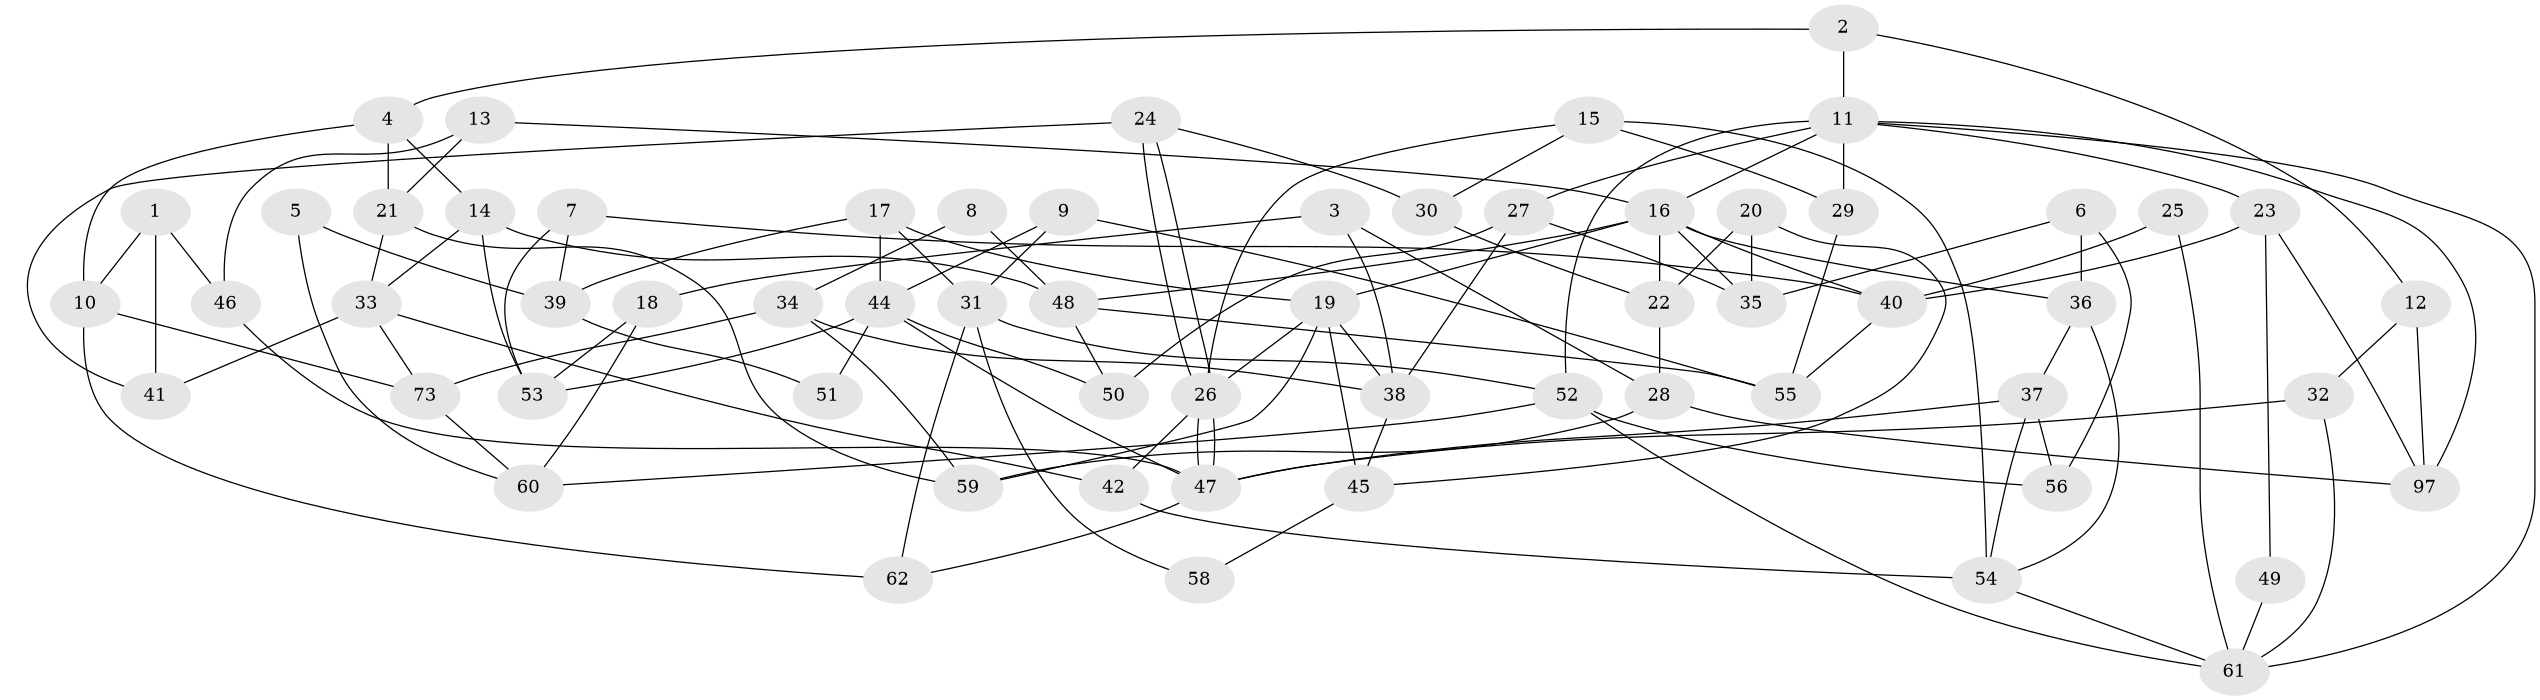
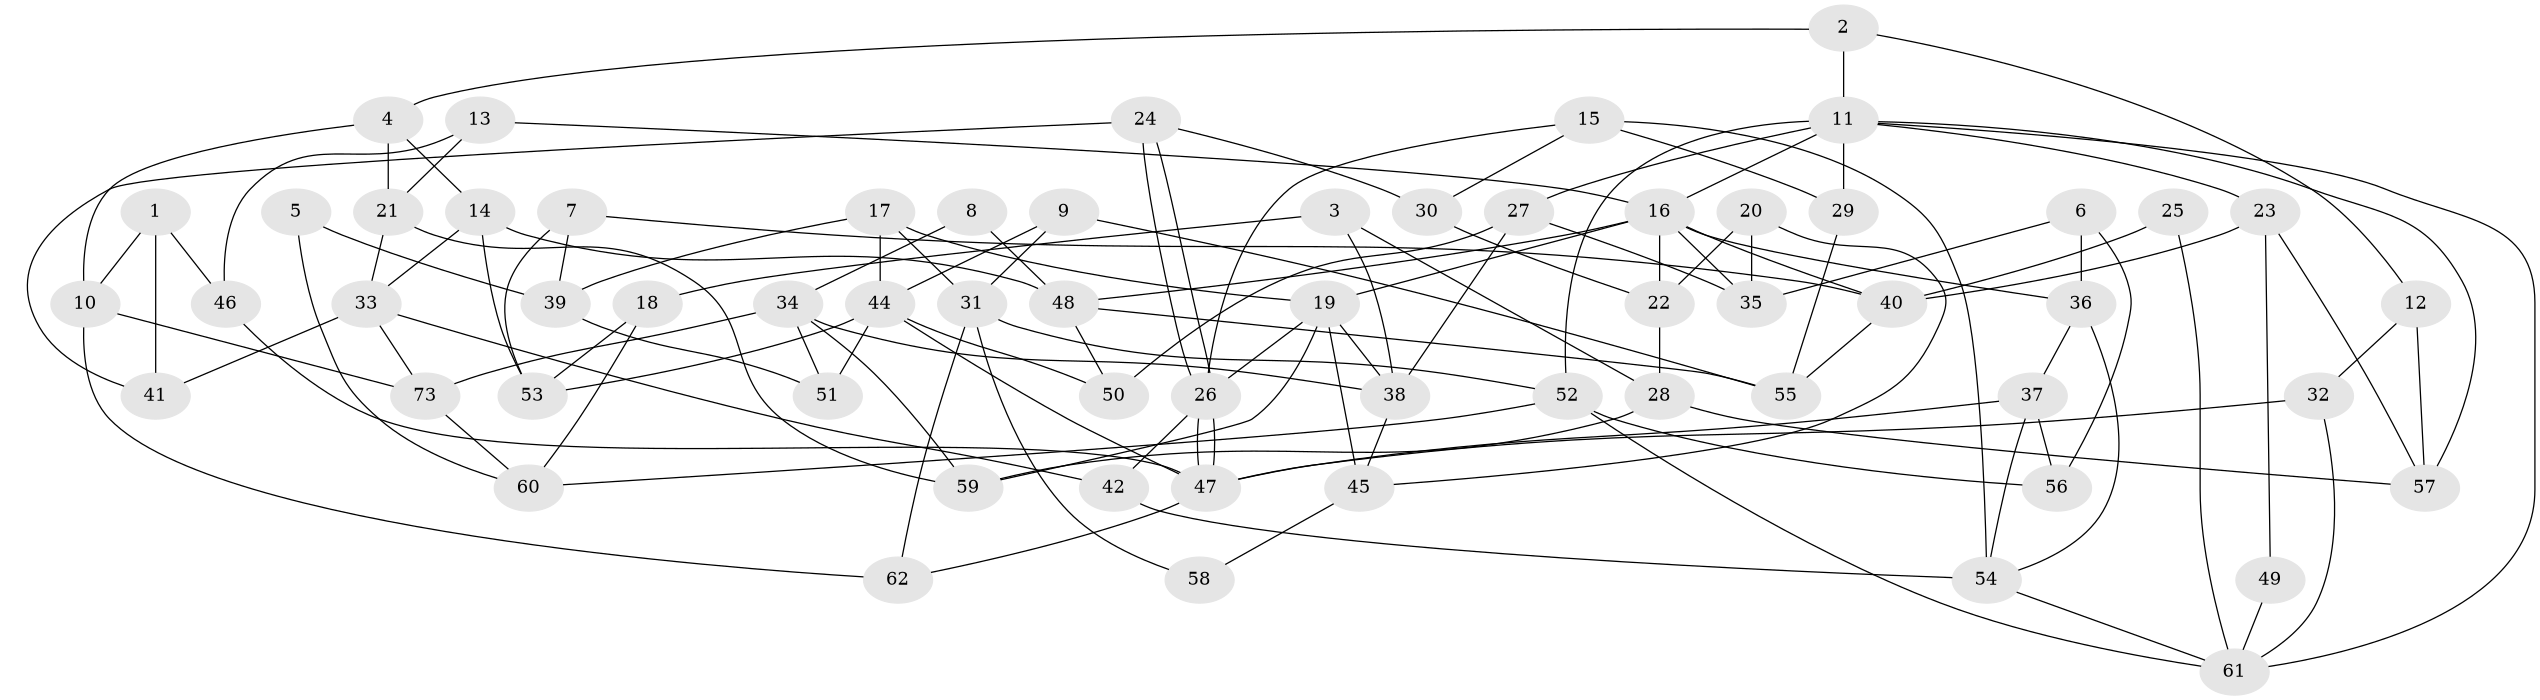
none -> (808, 350)
(2425, 488) -> (2425, 488)
